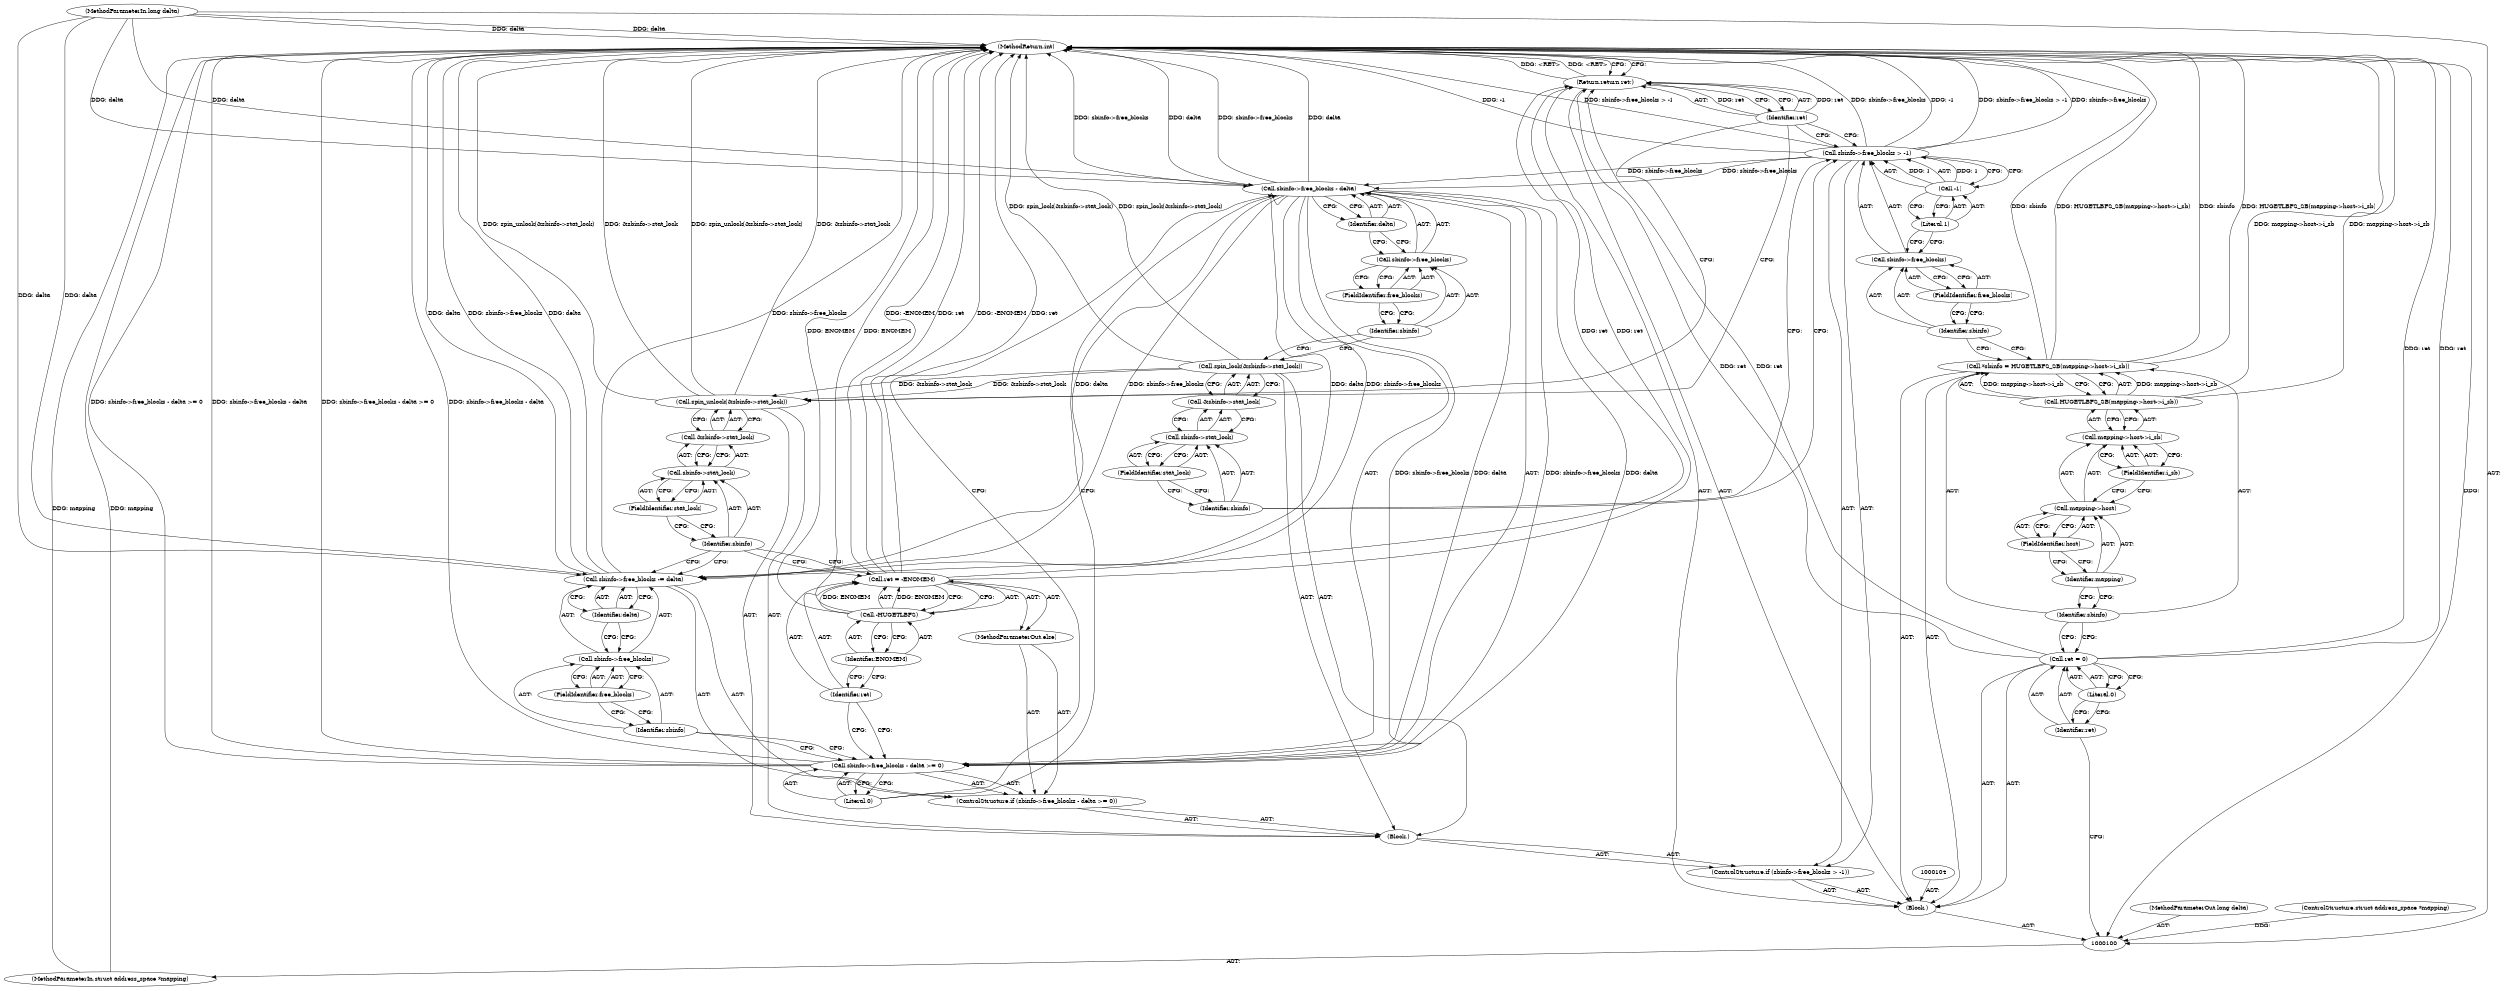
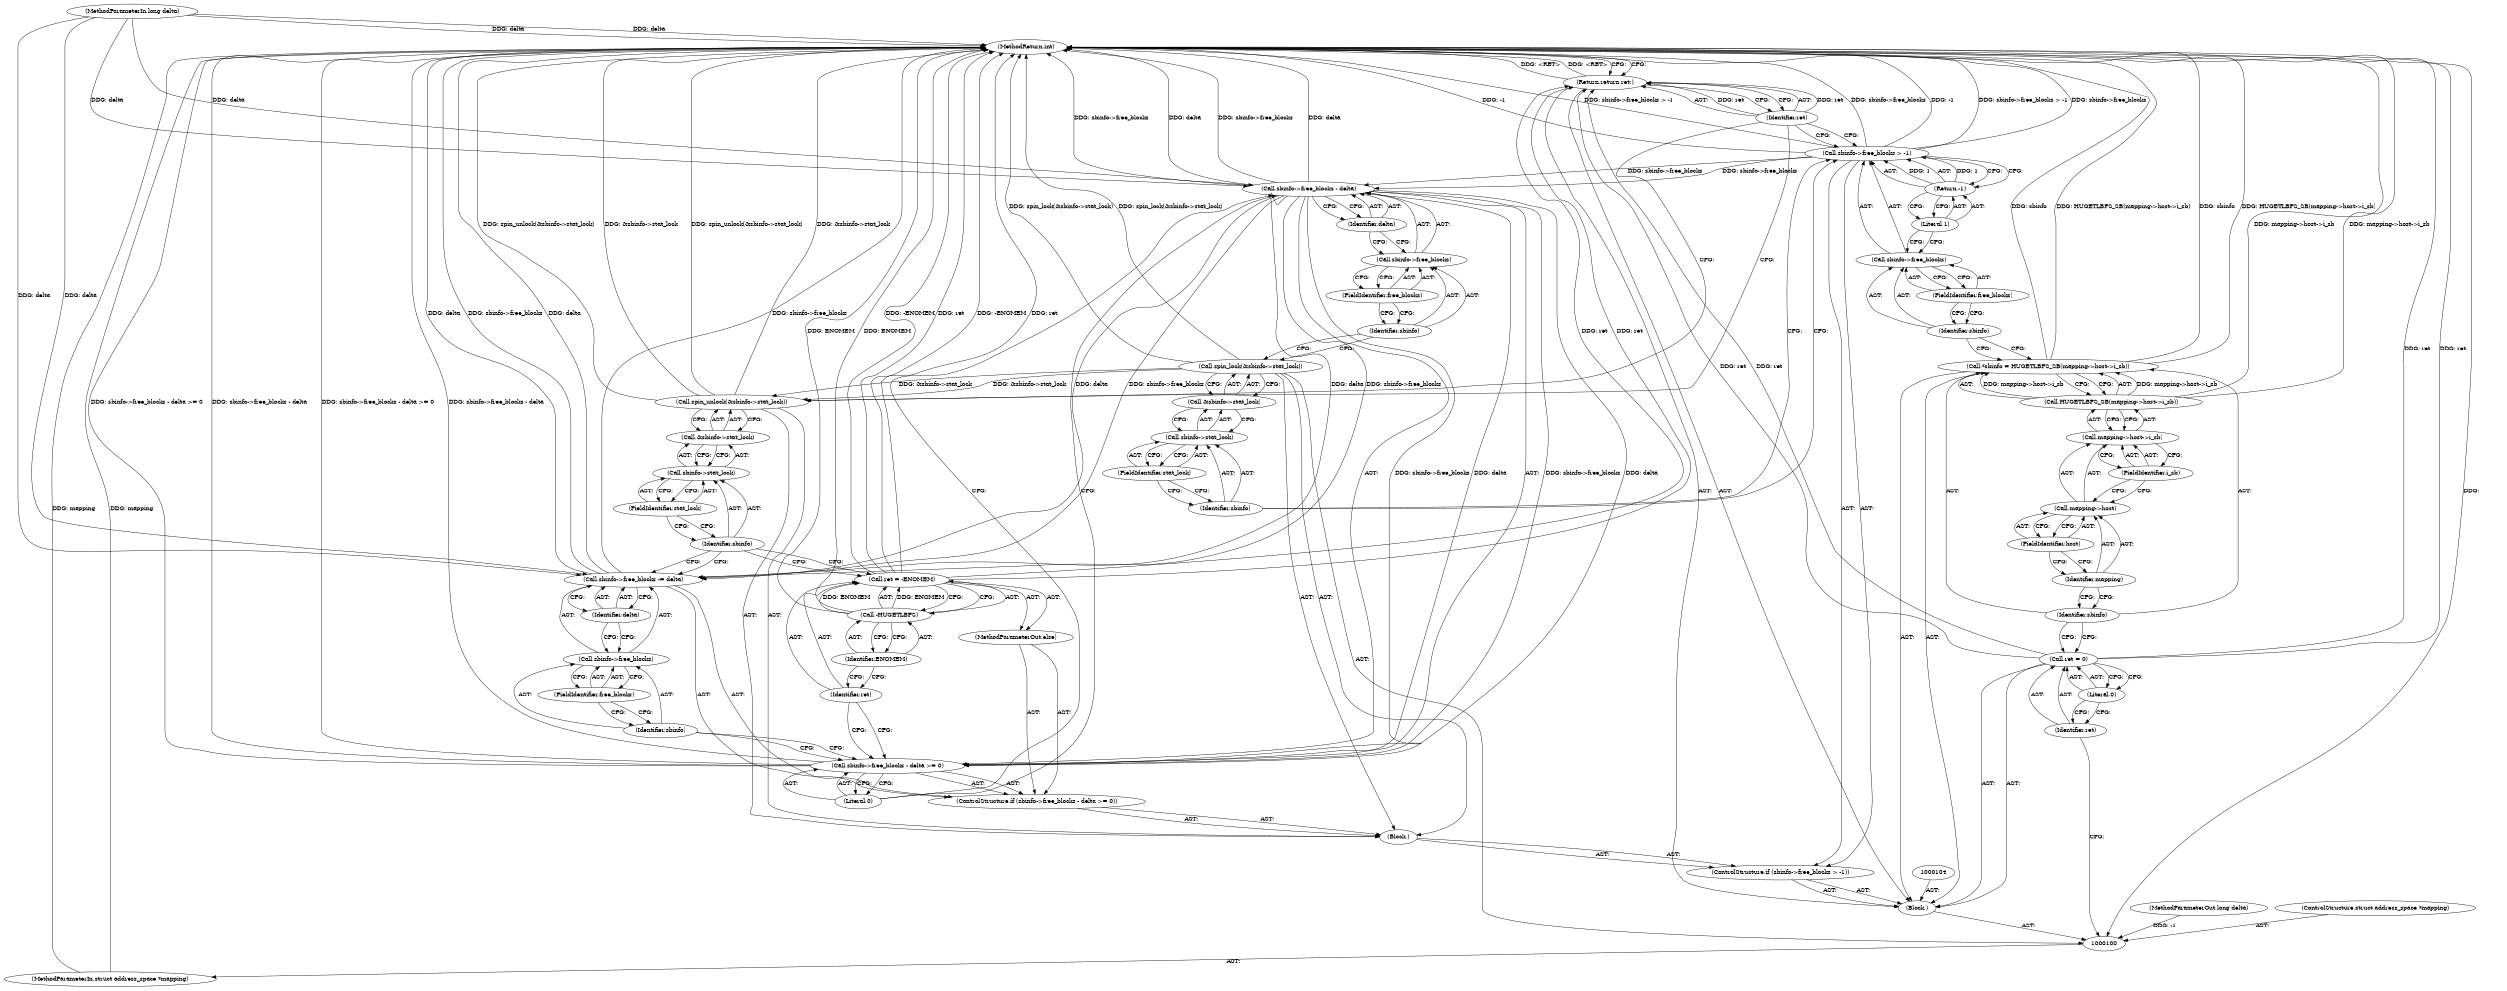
(1956, 25) -> (1482, 893)
(1950, 189) -> (1950, 189)
(2165, 926) -> (2165, 926)
(2263, 926) -> (2263, 926)
